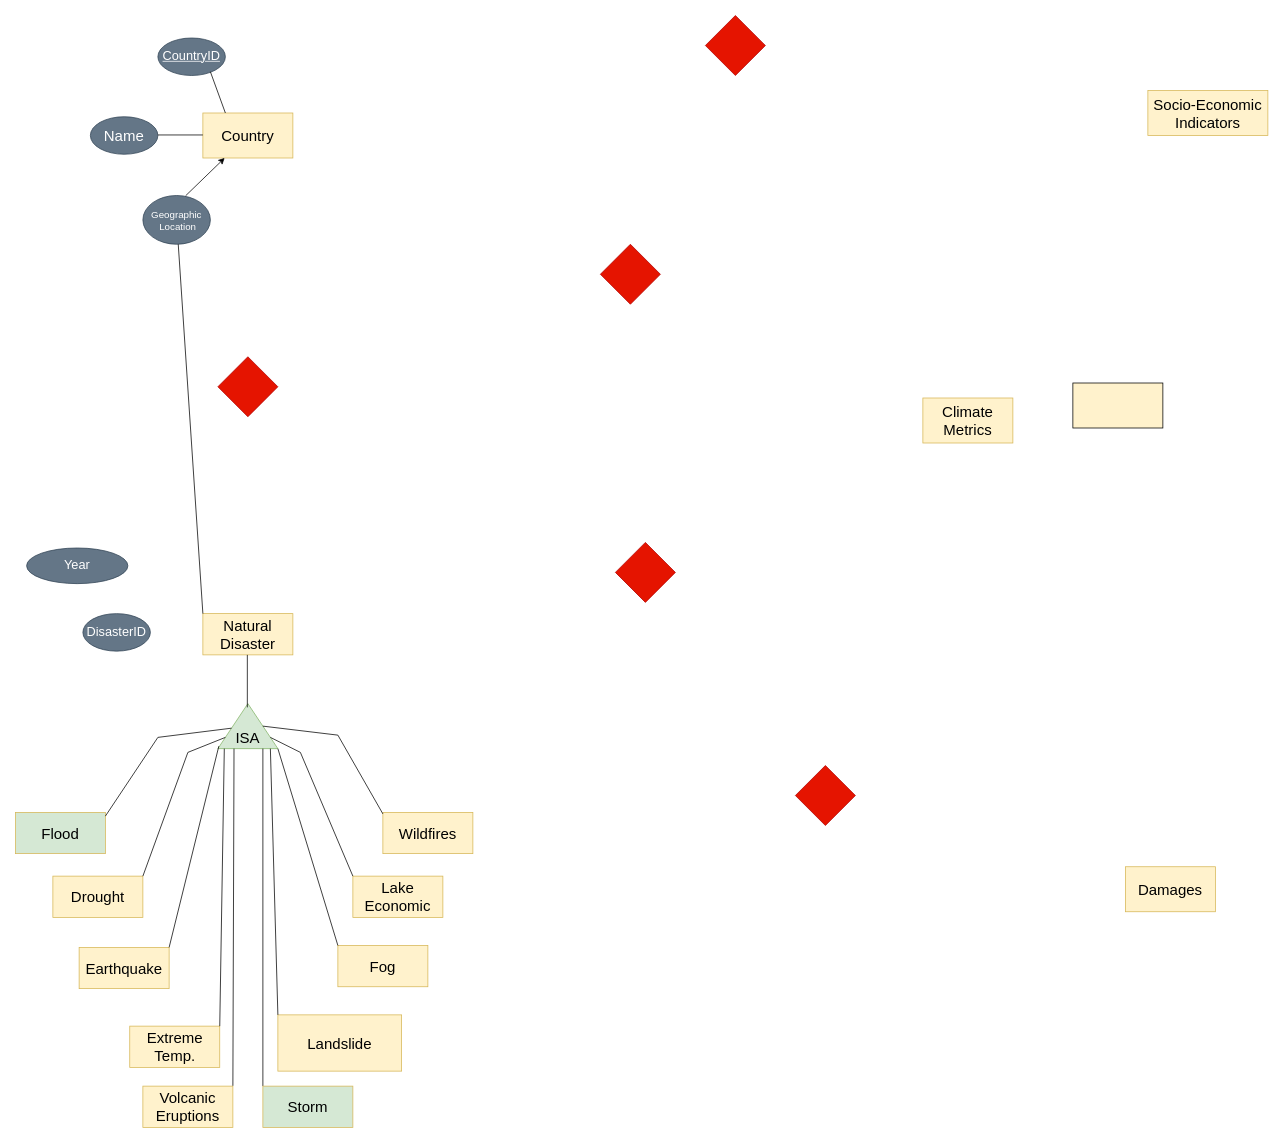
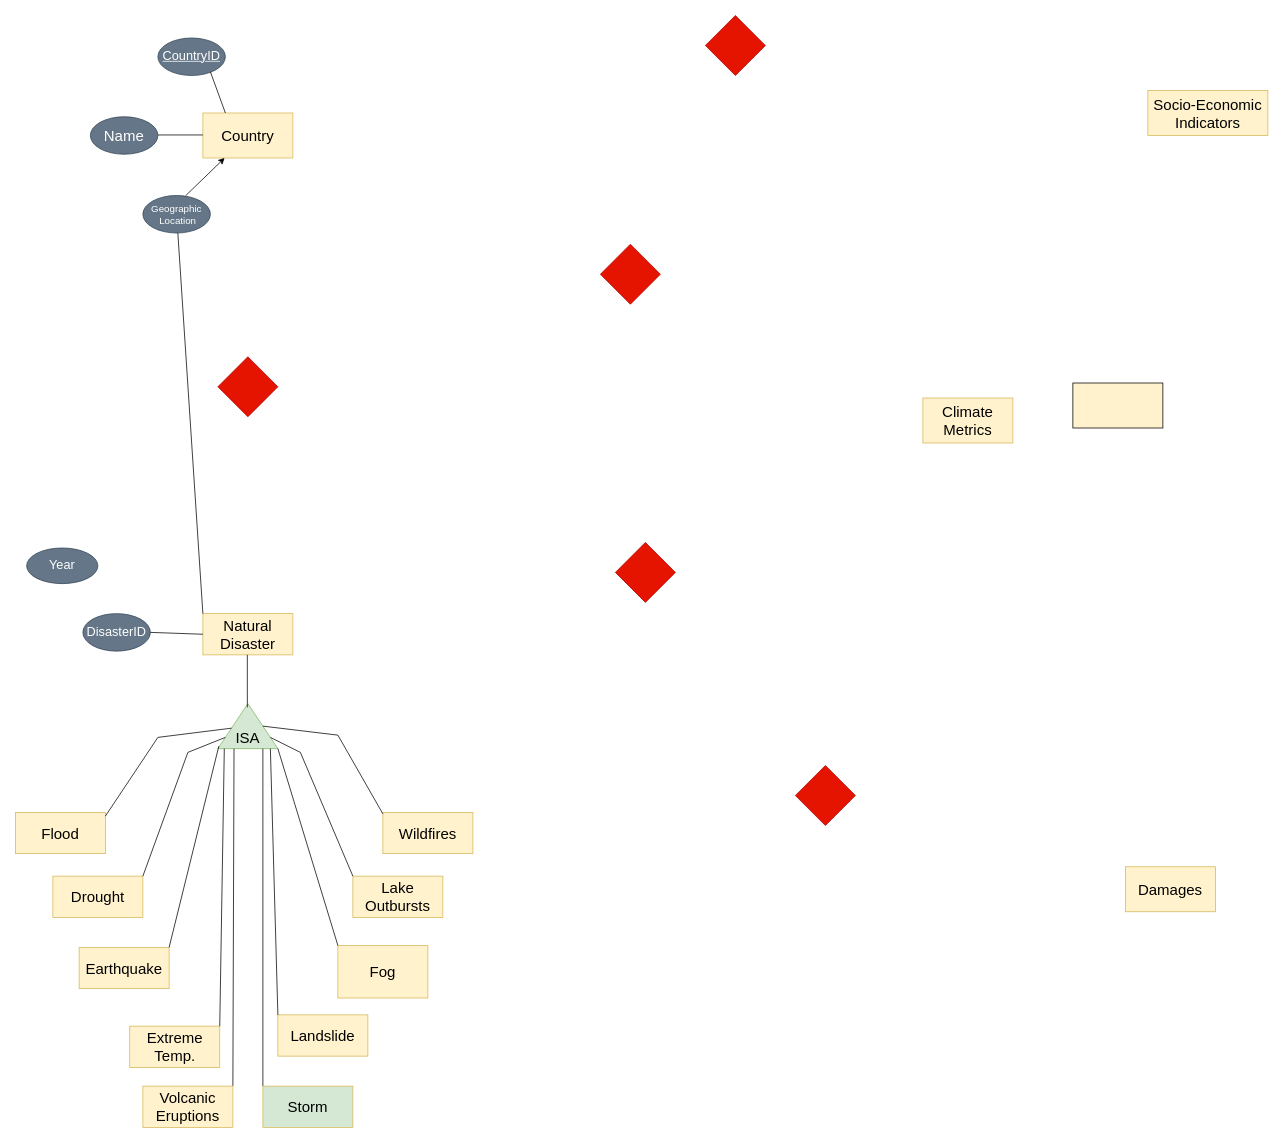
(177, 220) -> (177, 214)
(77, 566) -> (62, 566)
none -> (177, 633)
(60, 833) -> (60, 833)
(398, 897) -> (398, 897)
(383, 966) -> (383, 972)
(340, 1043) -> (323, 1035)
